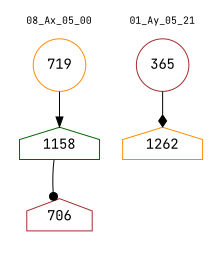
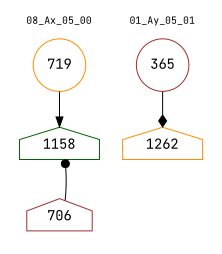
(163, 21) -> (163, 21)
(53, 176) -> (66, 184)
